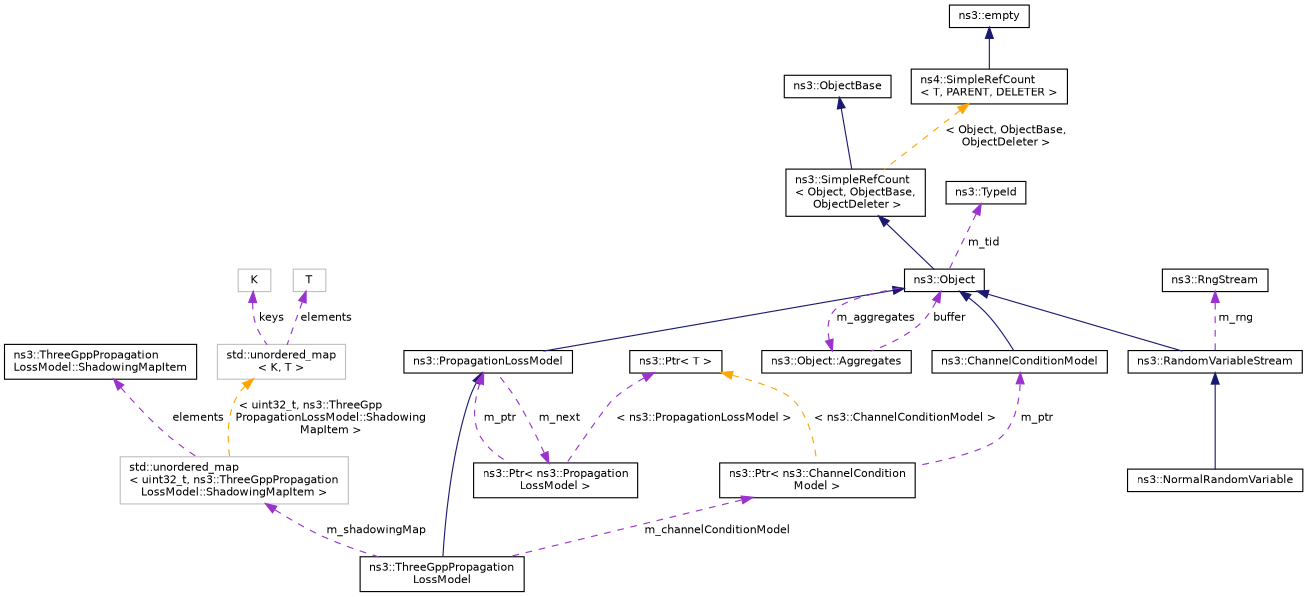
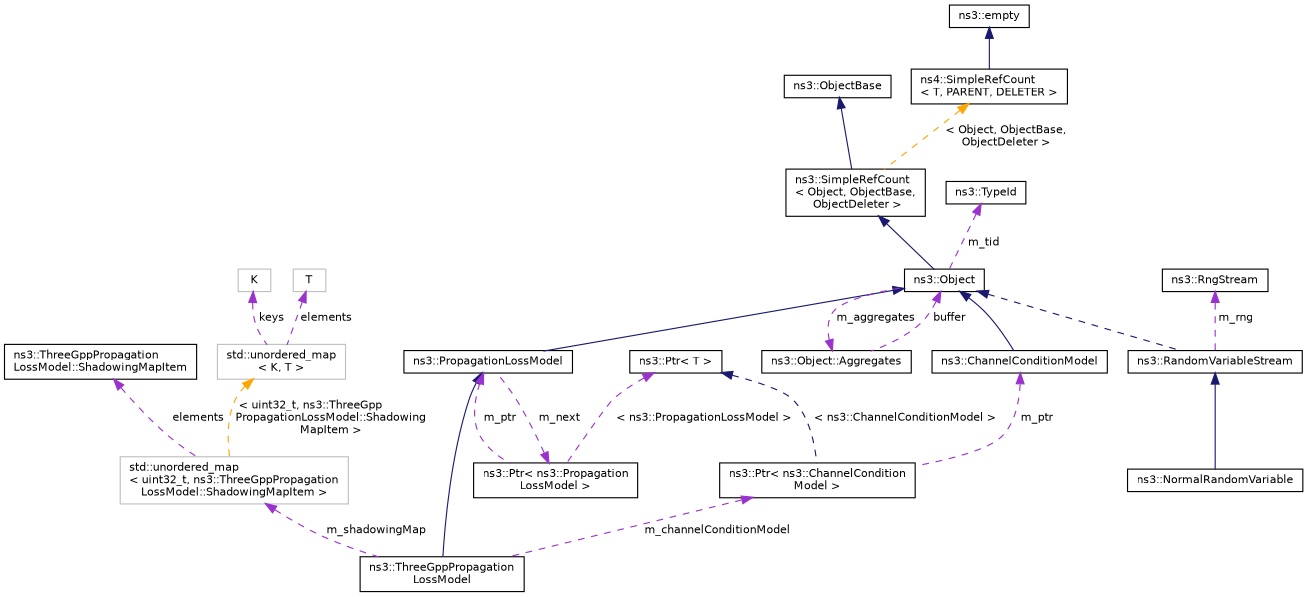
(1085, 323) -> (1085, 323)
(794, 401) -> (794, 401)
